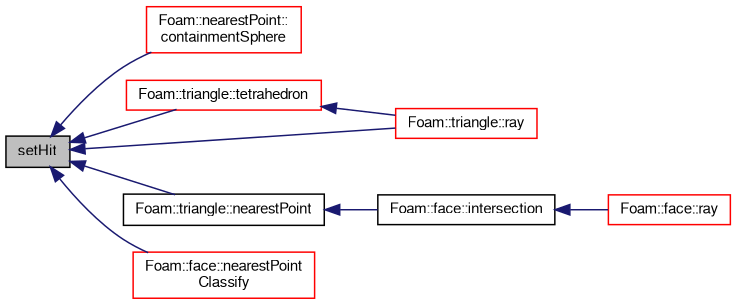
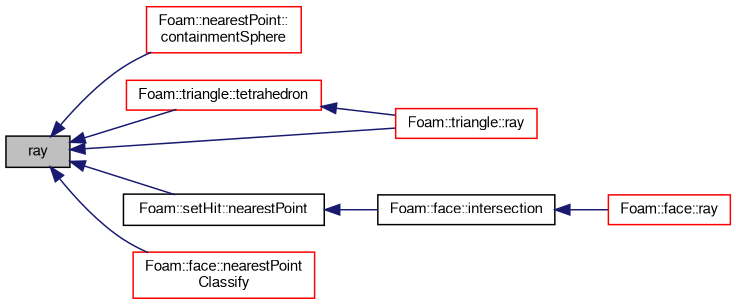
(38, 152) -> (38, 152)
(224, 210) -> (224, 210)
